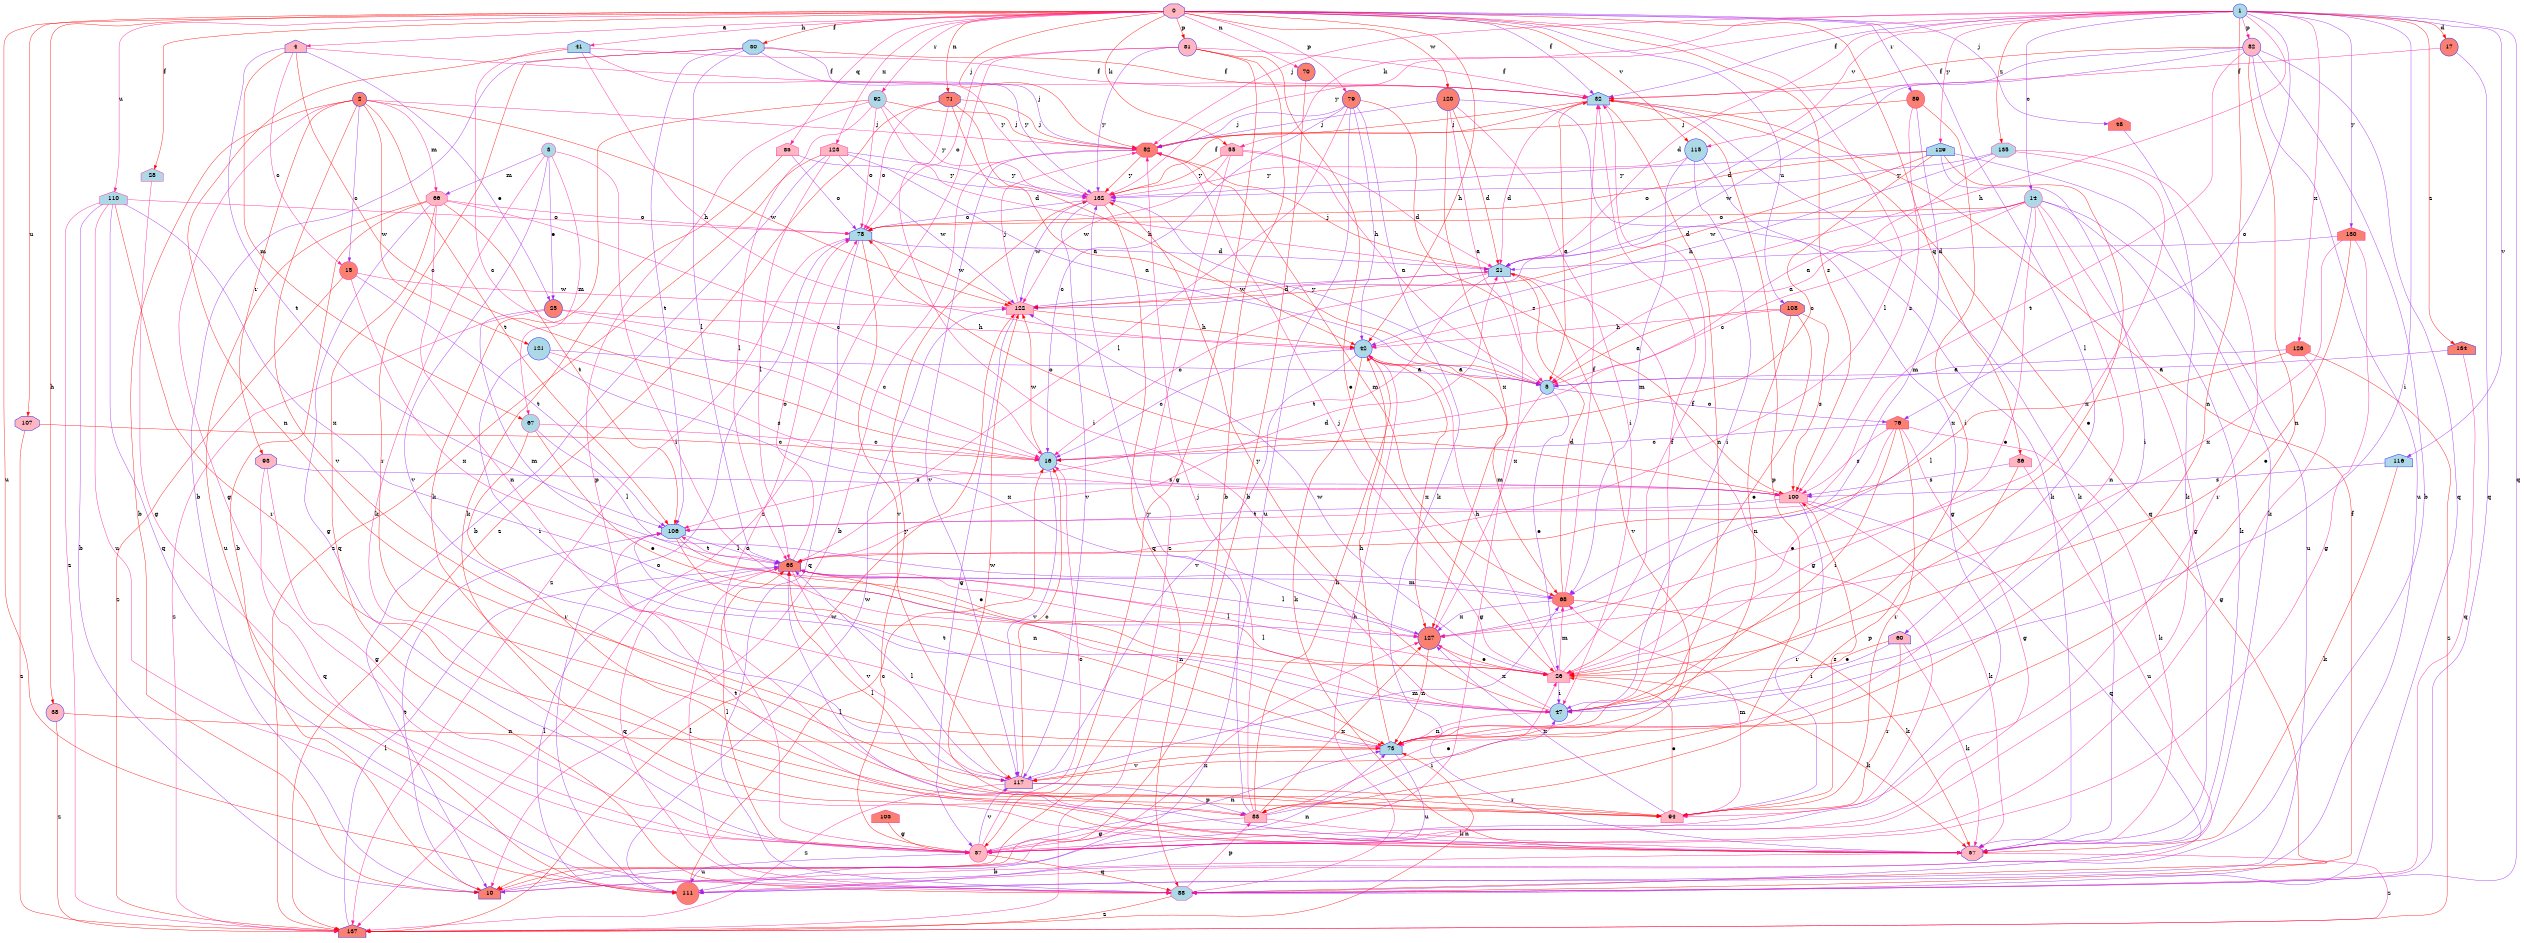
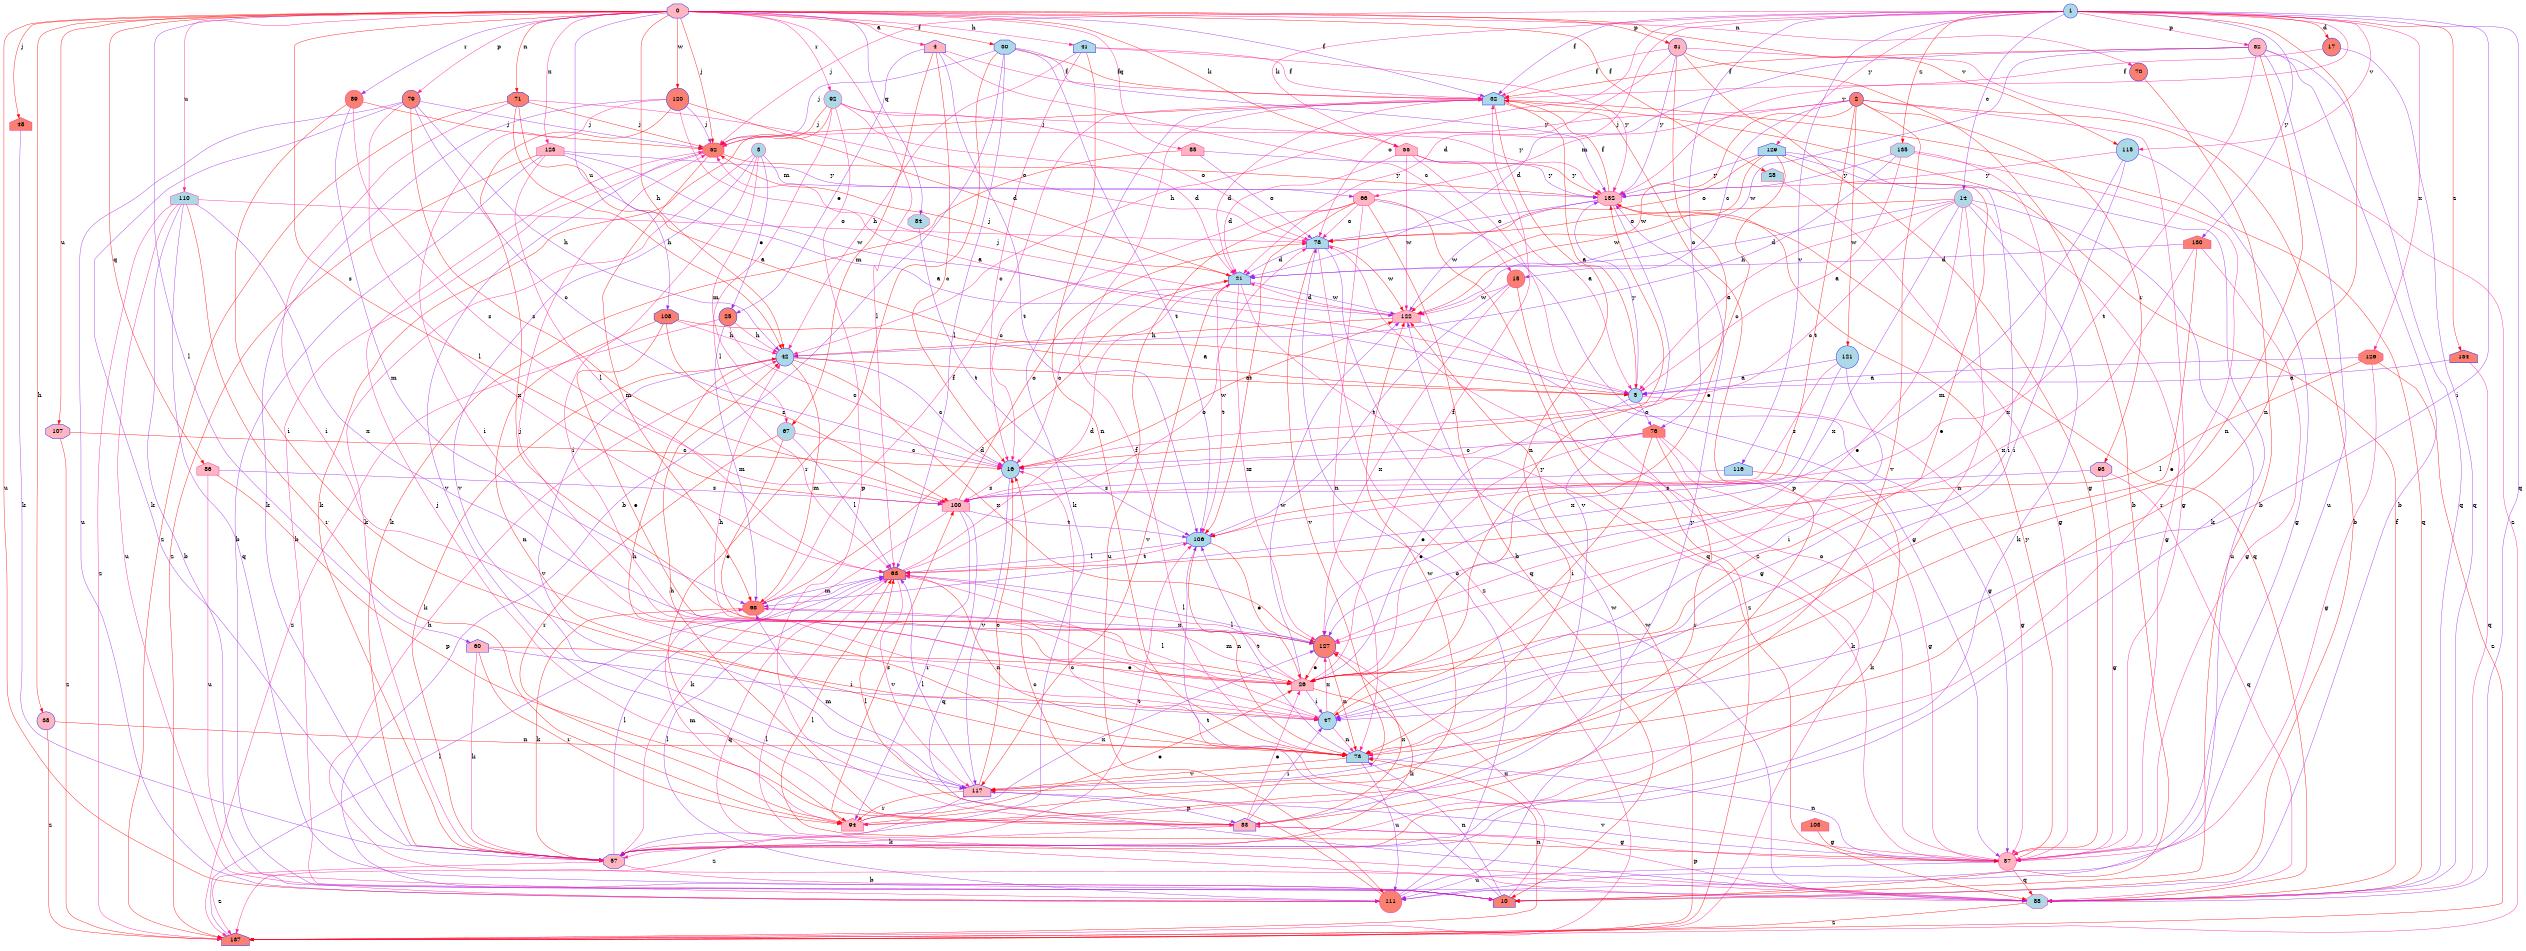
(1879, 22) -> (302, 15)
none -> (919, 222)
(1256, 817) -> (1245, 825)
